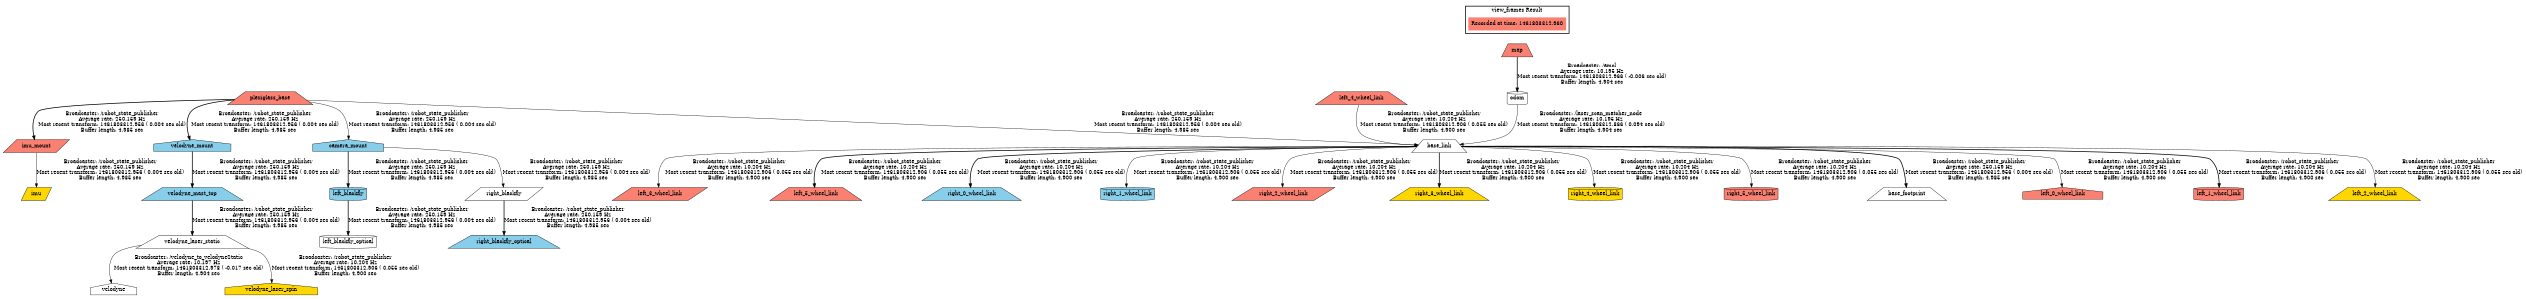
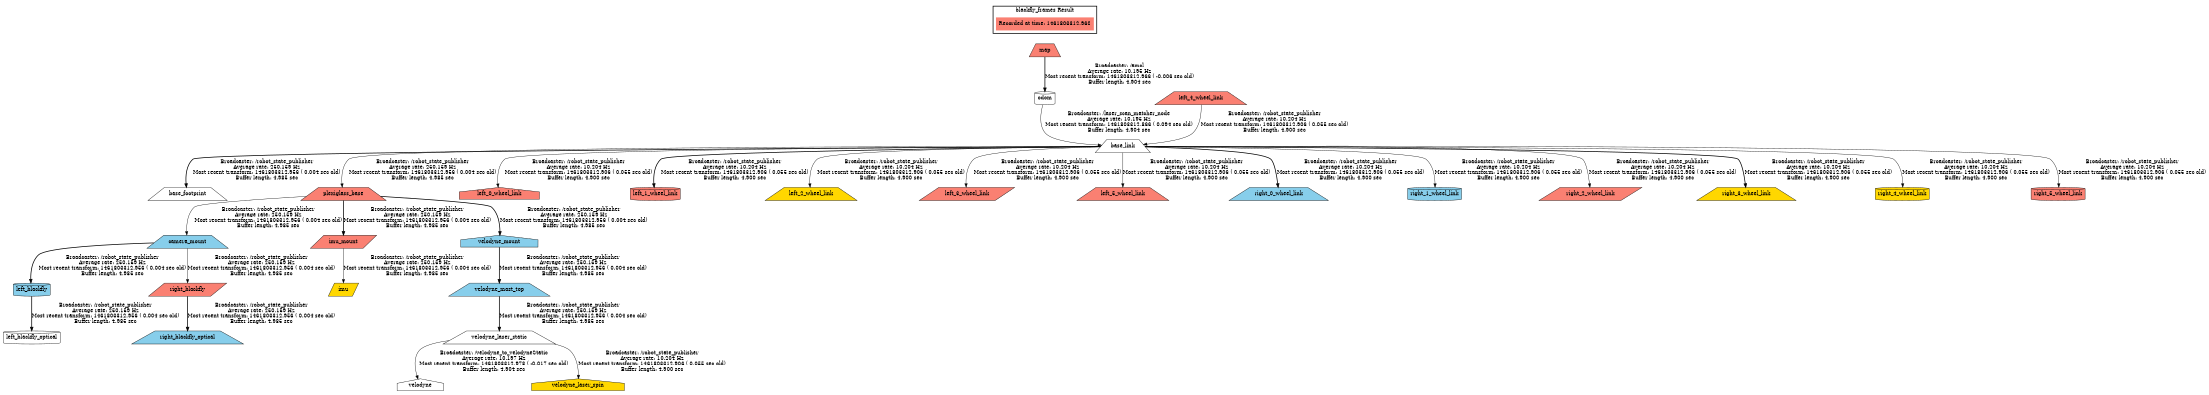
(1517, 10) -> (1045, 10)
(861, 122) -> (711, 148)
(348, 146) -> (188, 242)
(1043, 150) -> (1123, 168)
(504, 194) -> (188, 290)
